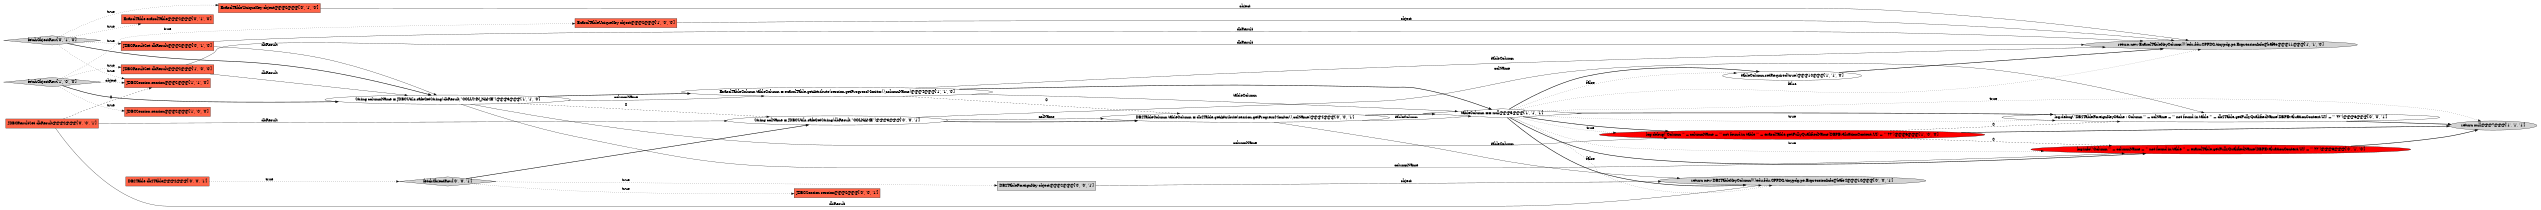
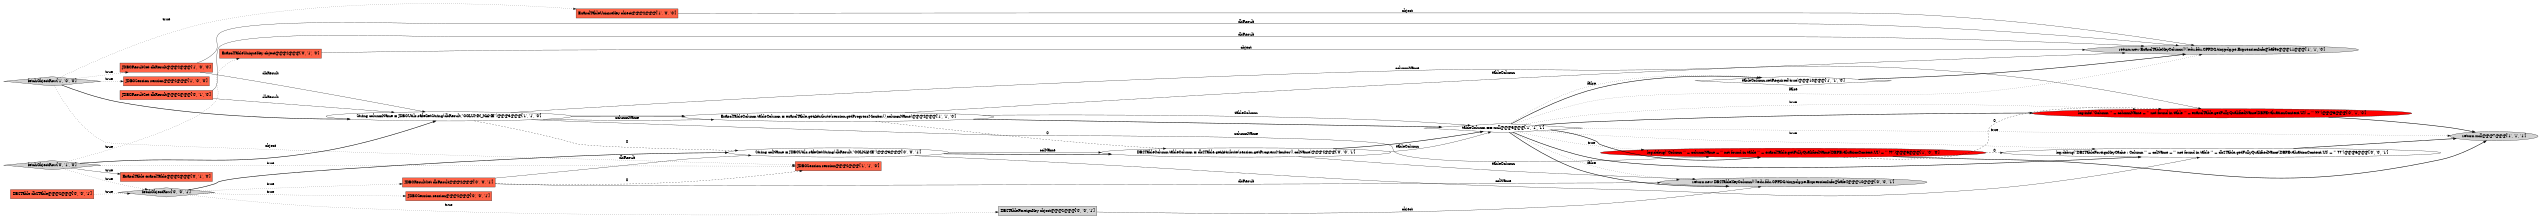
(103, 31) -> (94, 171)
(101, 43) -> (104, 180)
(1792, 76) -> (1793, 81)
none -> (300, 187)
